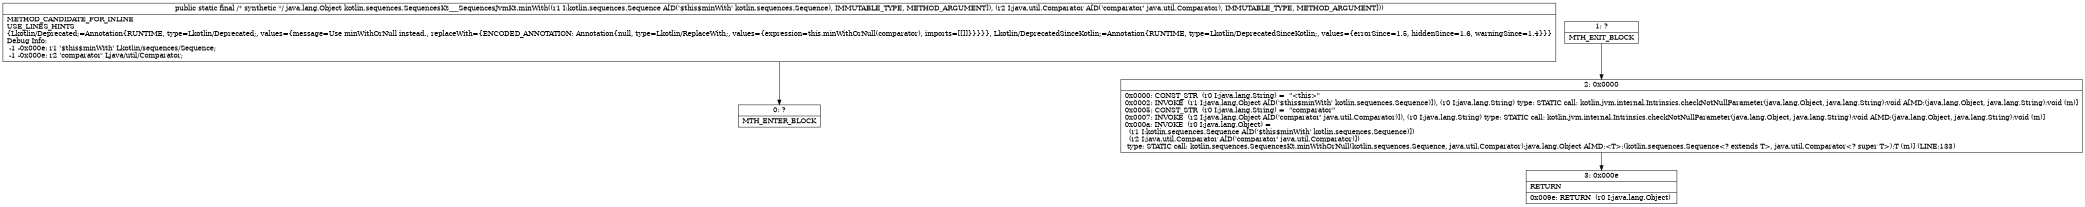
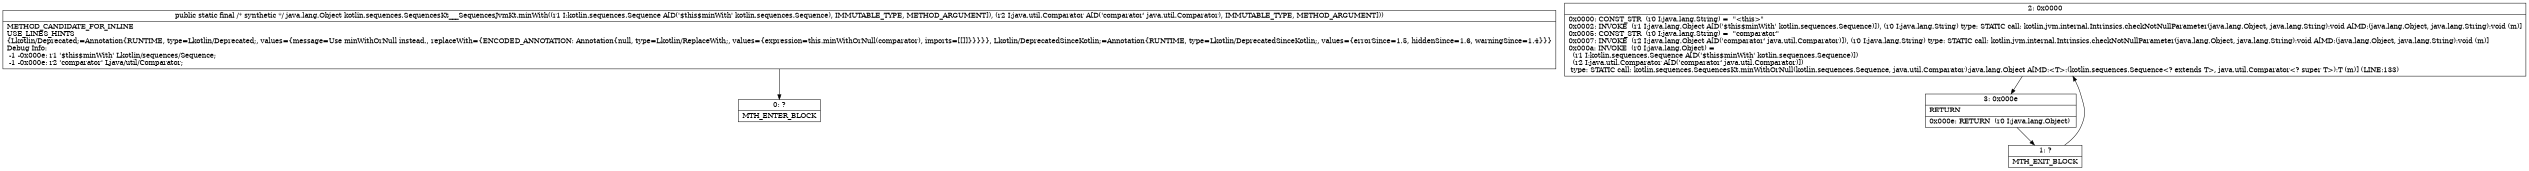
none -> (2024, 135)
(1602, 198) -> (2001, 122)
